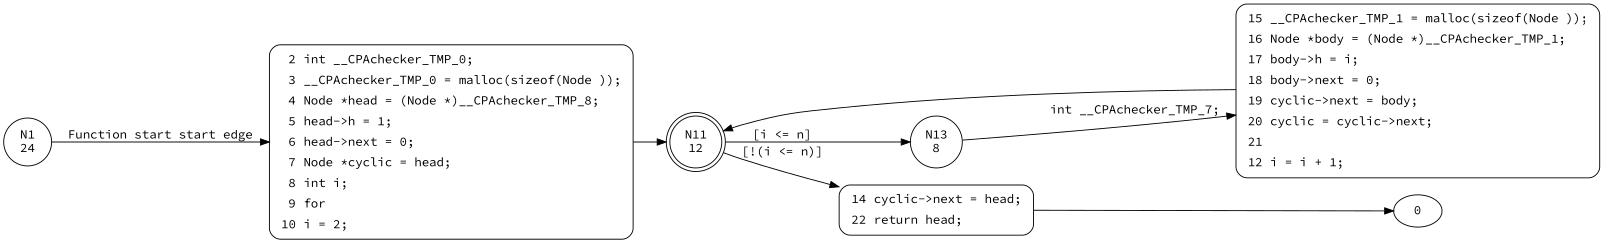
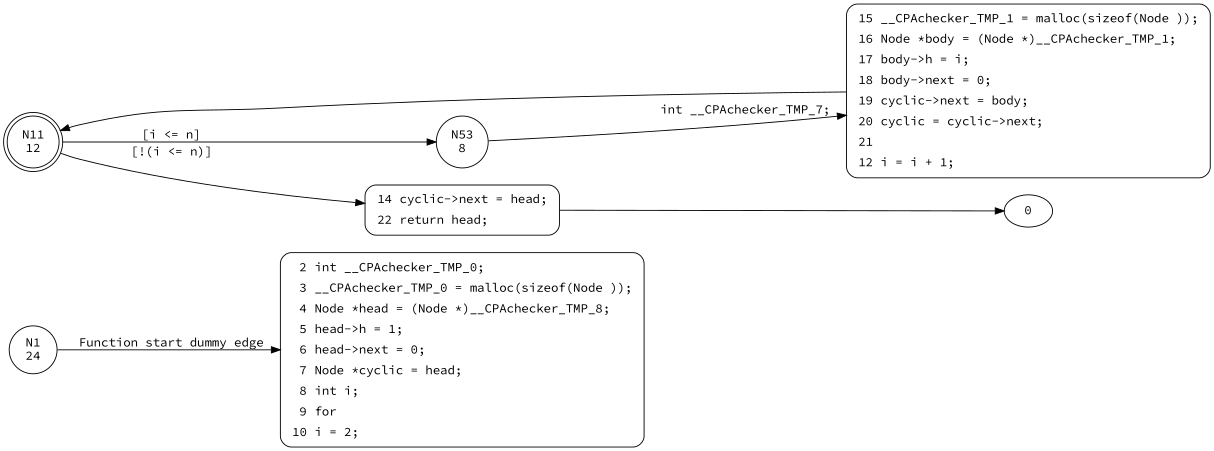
(161, 135) -> (172, 343)
(645, 142) -> none
(936, 142) -> (462, 142)
